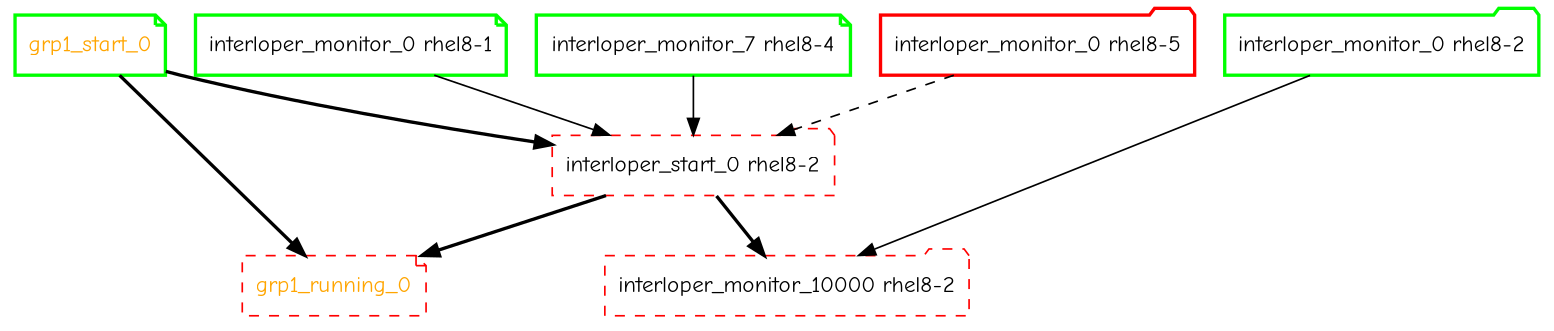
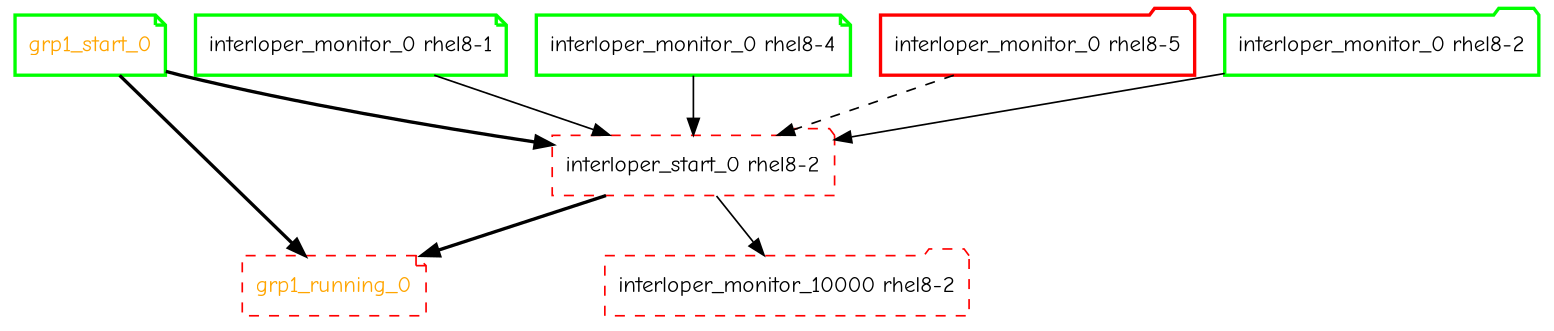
(693, 45) -> (693, 45)
(1092, 162) -> (1038, 105)
(735, 219) -> (735, 219)
